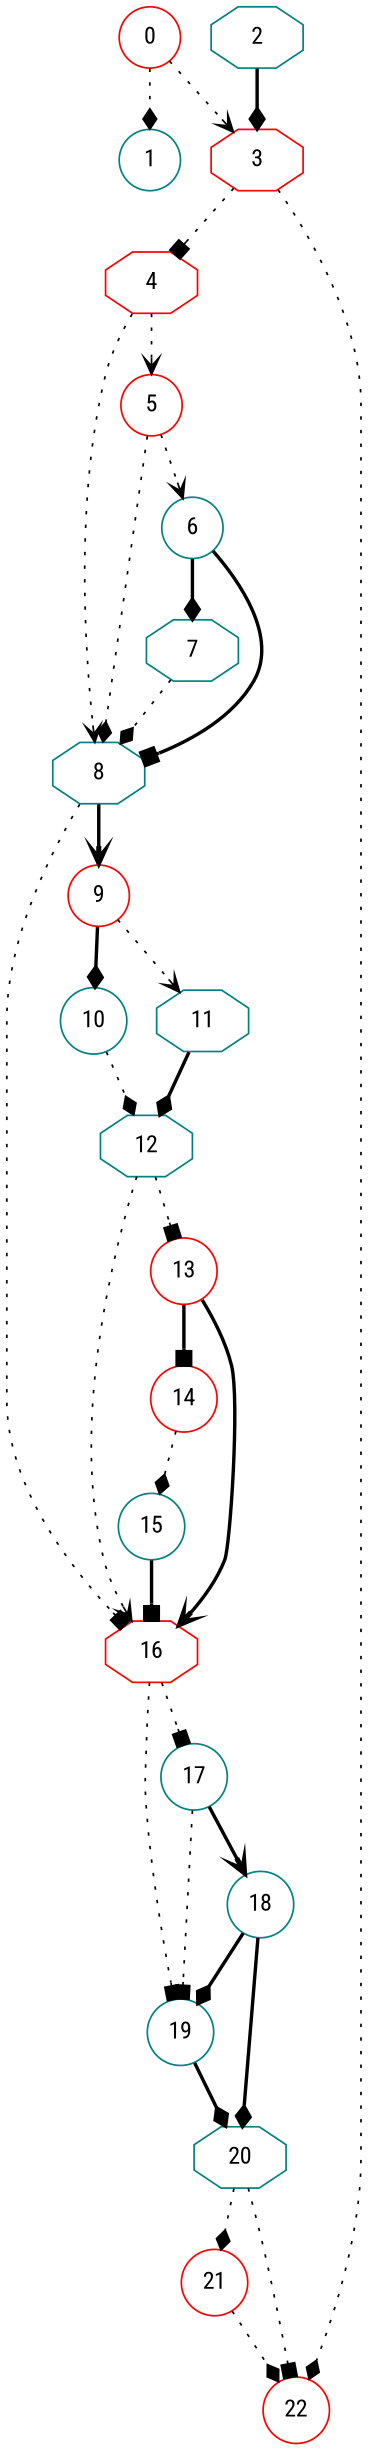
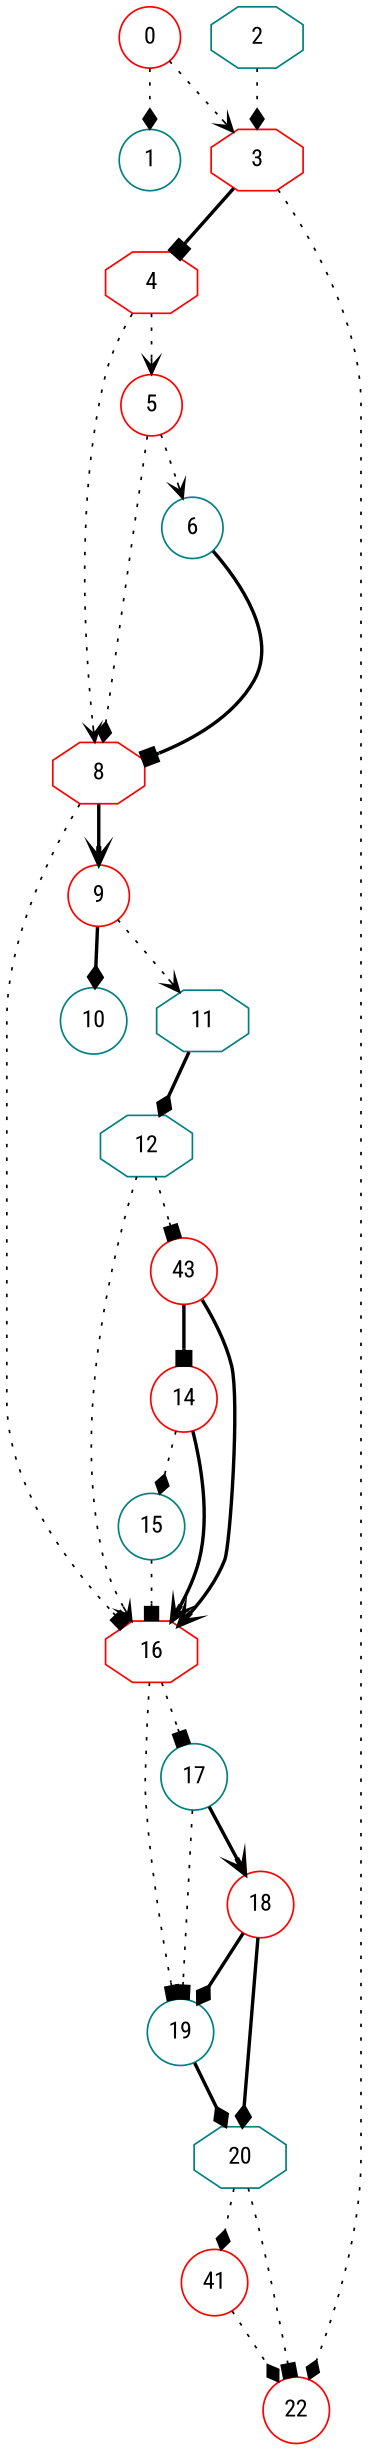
(257, 89) -> (257, 89)
(210, 215) -> (210, 215)
(192, 650) -> none
(99, 773) -> (99, 773)
(116, 1074) -> none
(184, 1271) -> (184, 1271)
none -> (204, 1520)
(152, 1582) -> (152, 1582)
(261, 1905) -> (261, 1905)
(215, 2283) -> (215, 2283)
